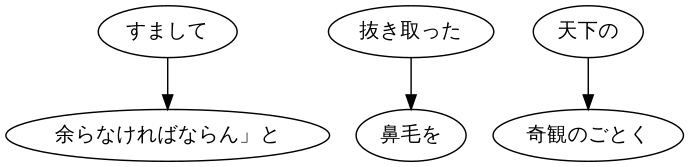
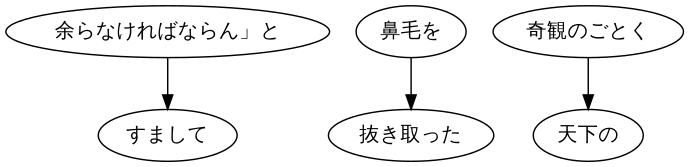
(168, 76) -> (168, 76)
(411, 76) -> (411, 76)
(588, 76) -> (588, 76)
